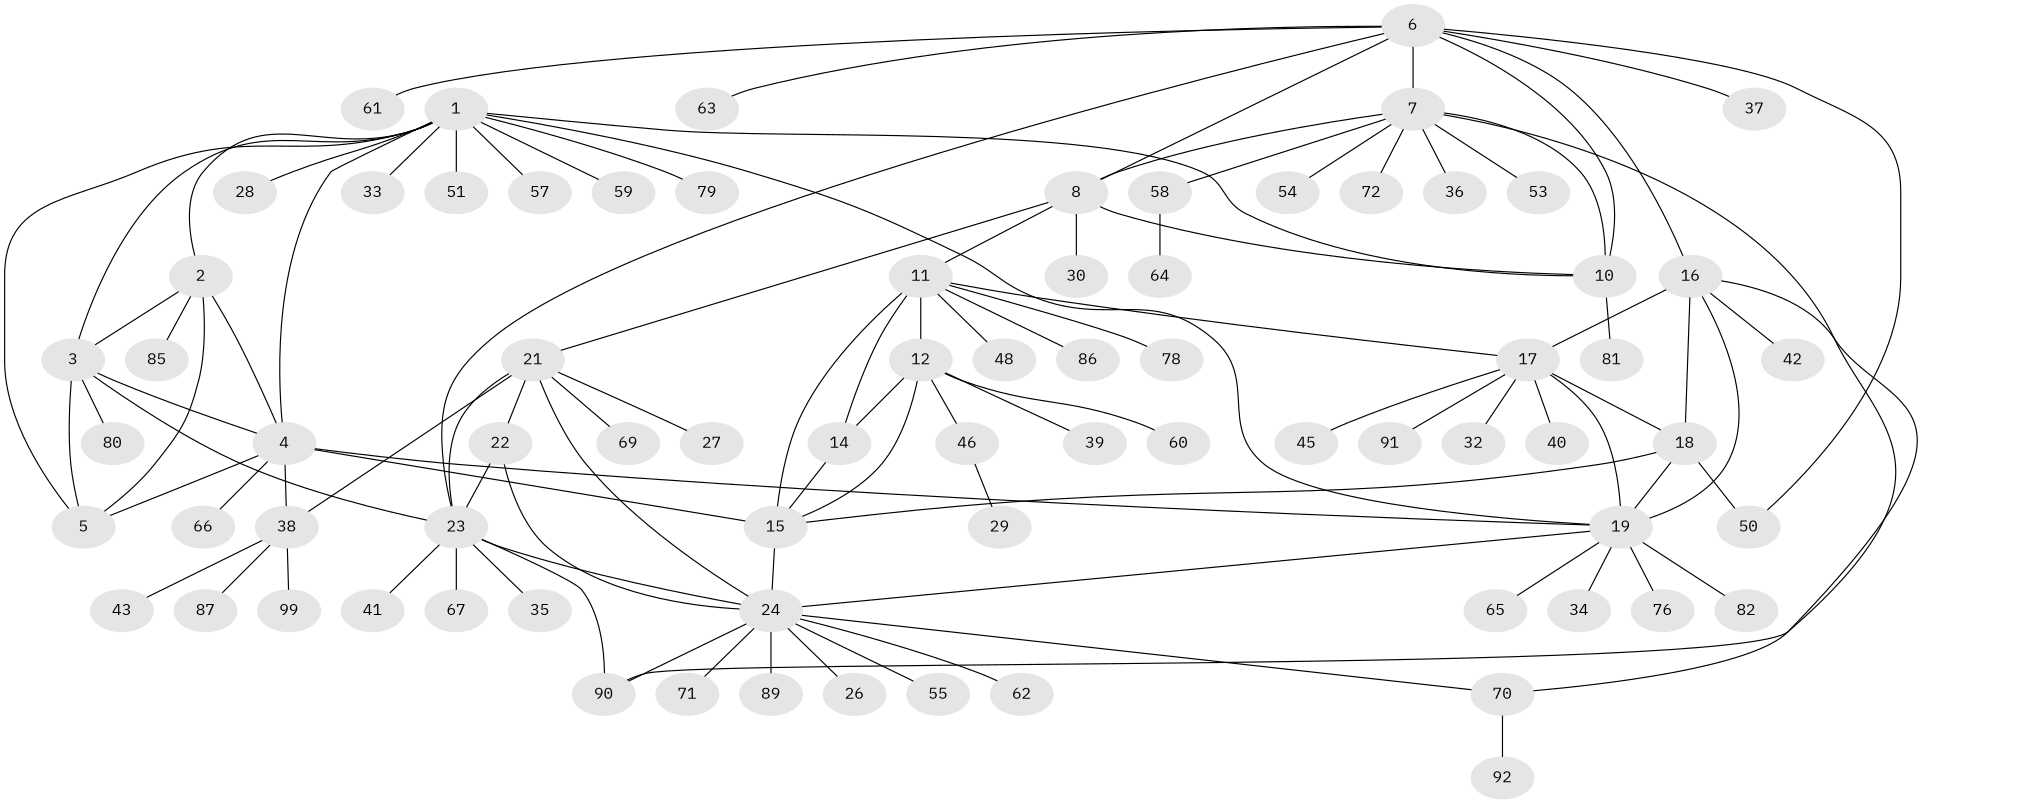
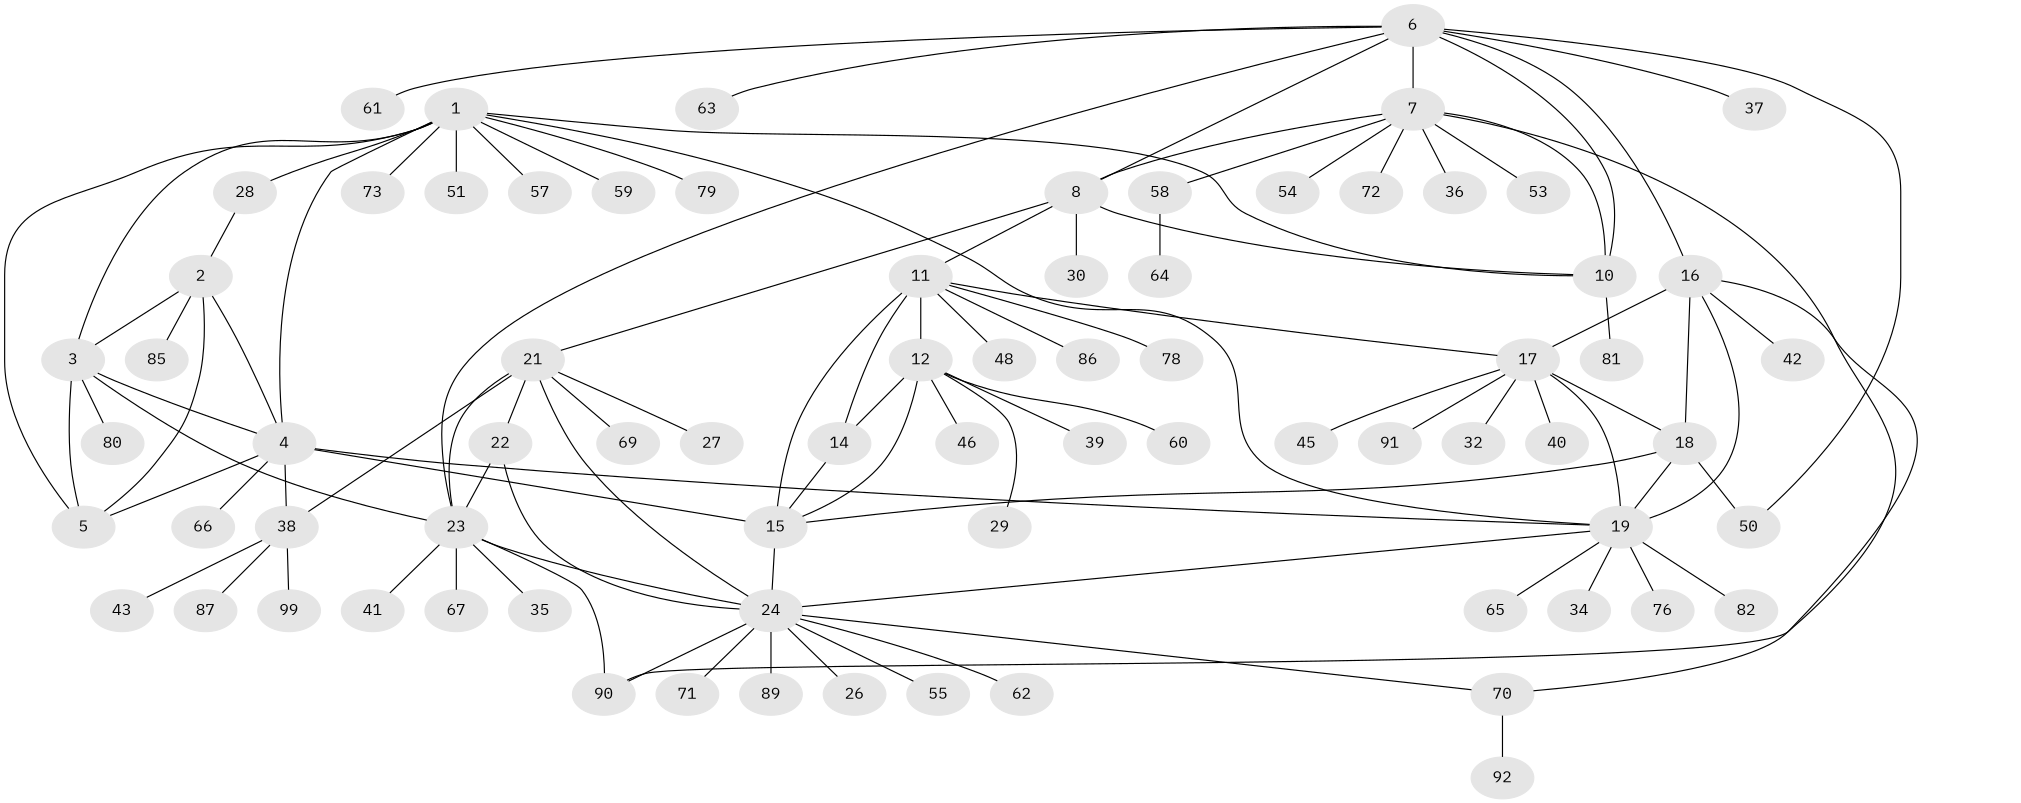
(206, 169) -> (223, 235)
(373, 193) -> (373, 193)
(983, 485) -> (1010, 425)
